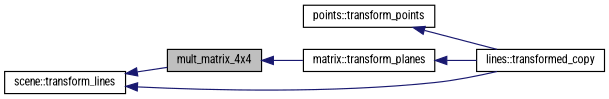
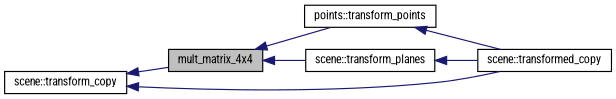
none -> (299, 37)
(369, 60) -> (370, 60)
(541, 60) -> (545, 60)
(65, 83) -> (66, 83)
